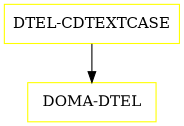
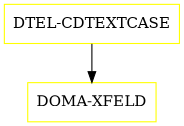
(92, 102) -> (92, 102)
